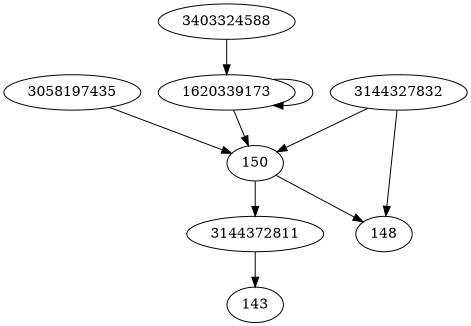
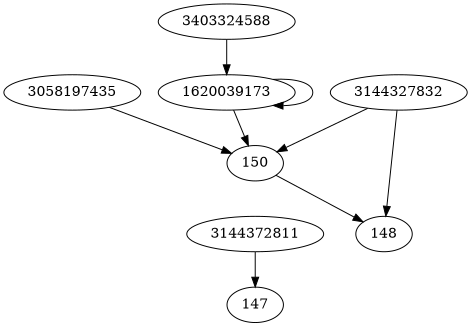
(227, 92) -> (227, 92)
(255, 194) -> none
(255, 305) -> (255, 305)
